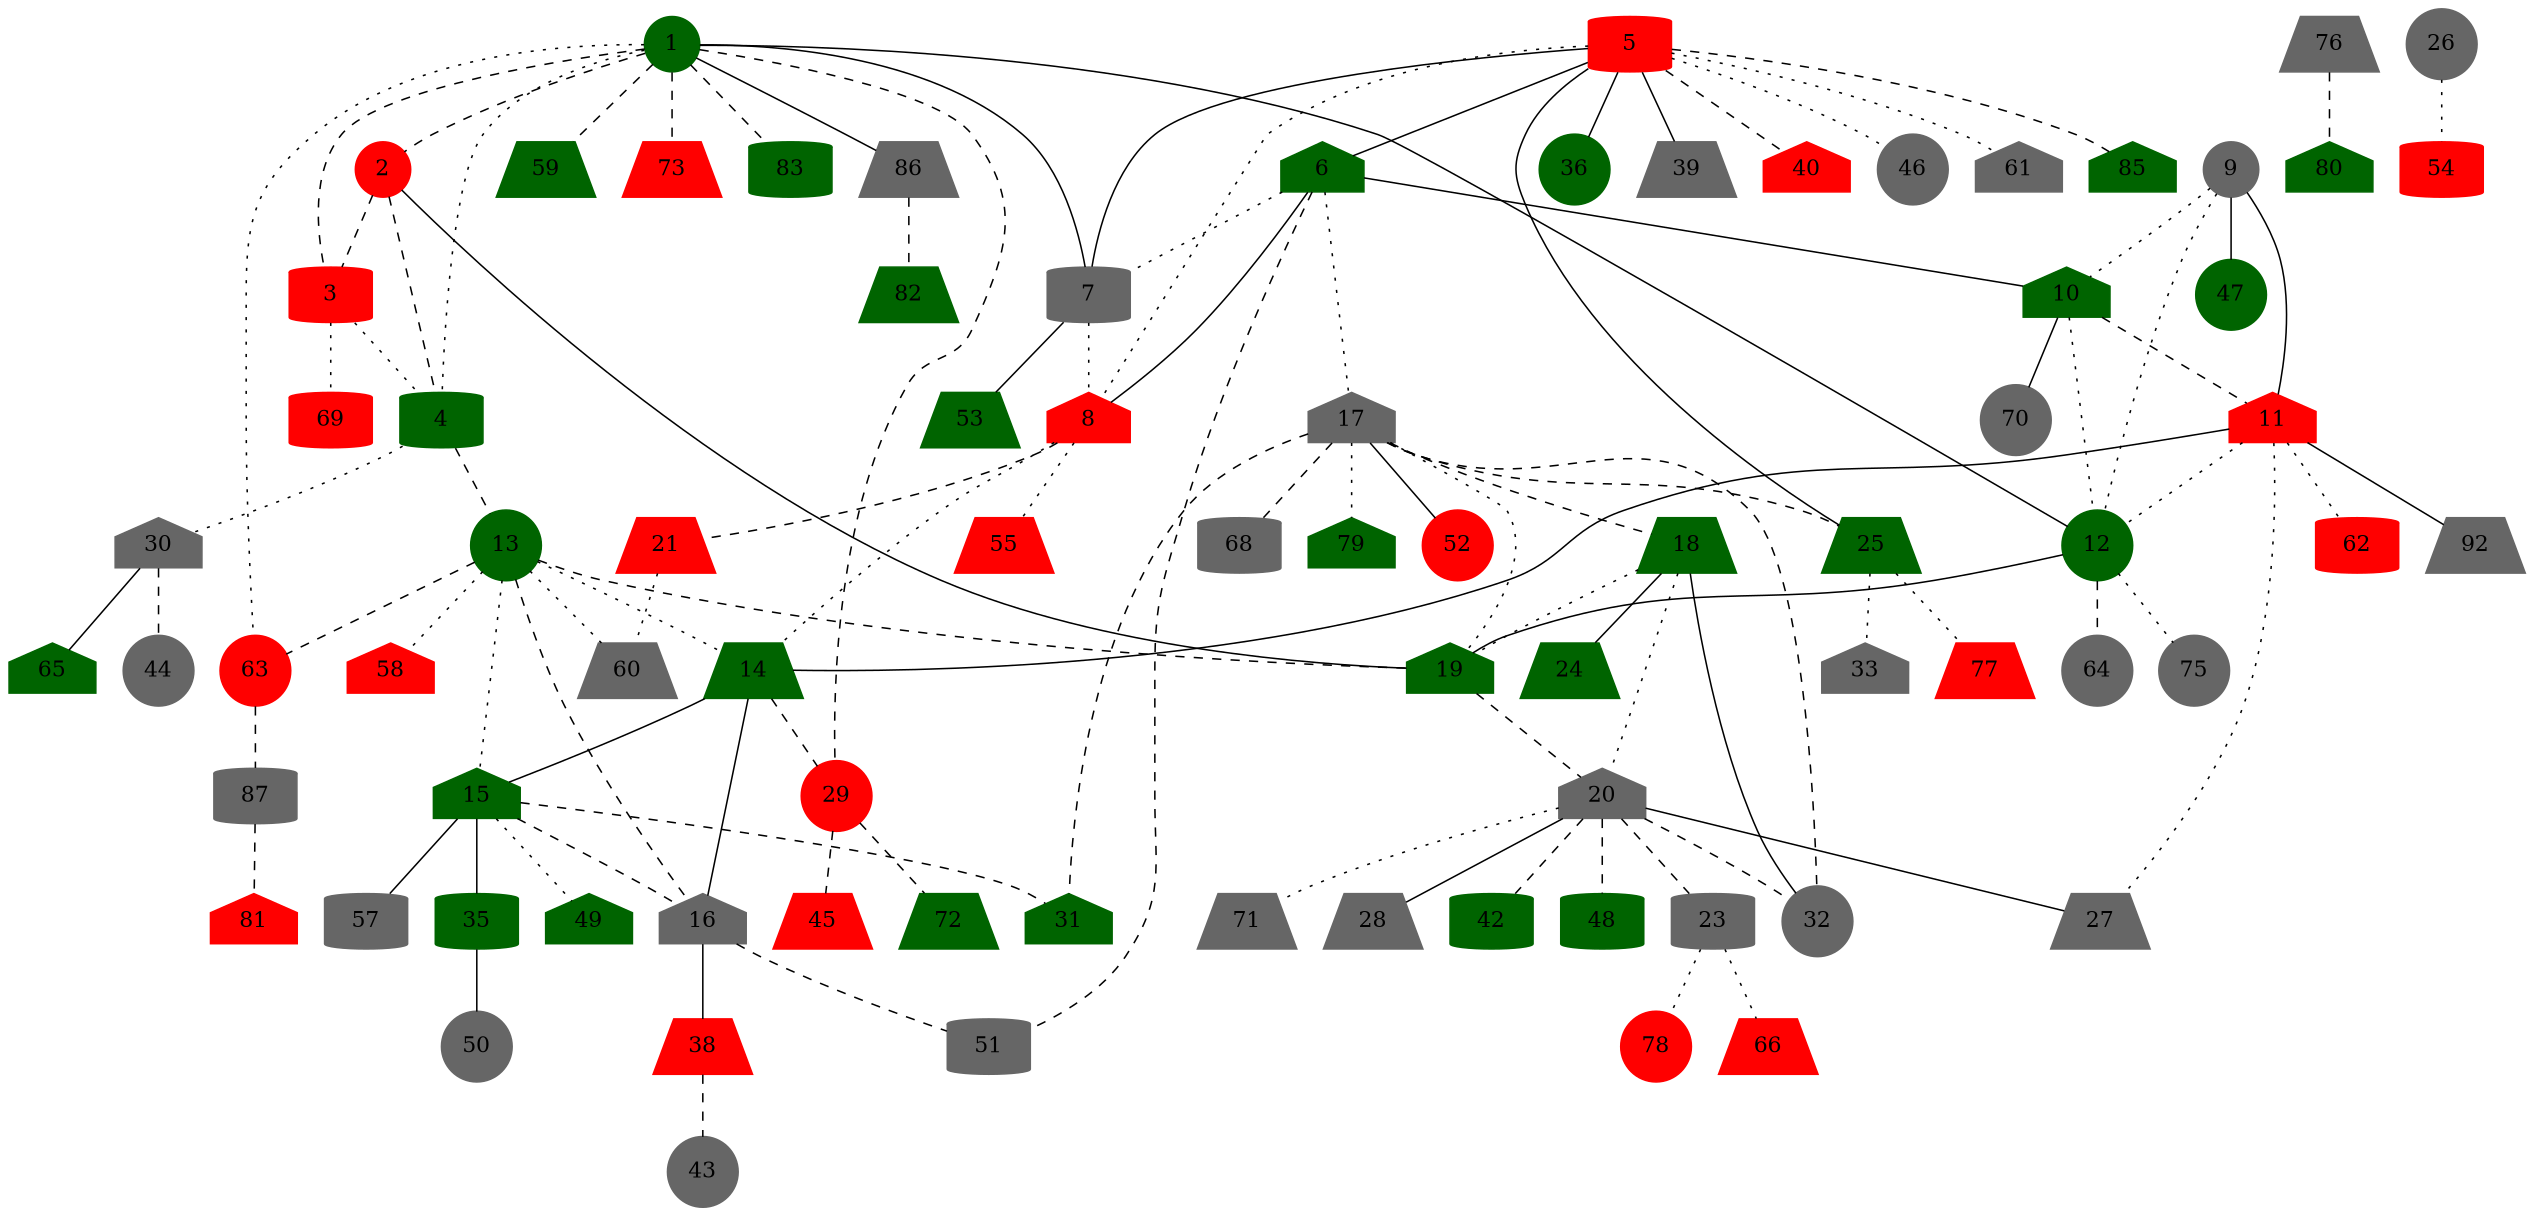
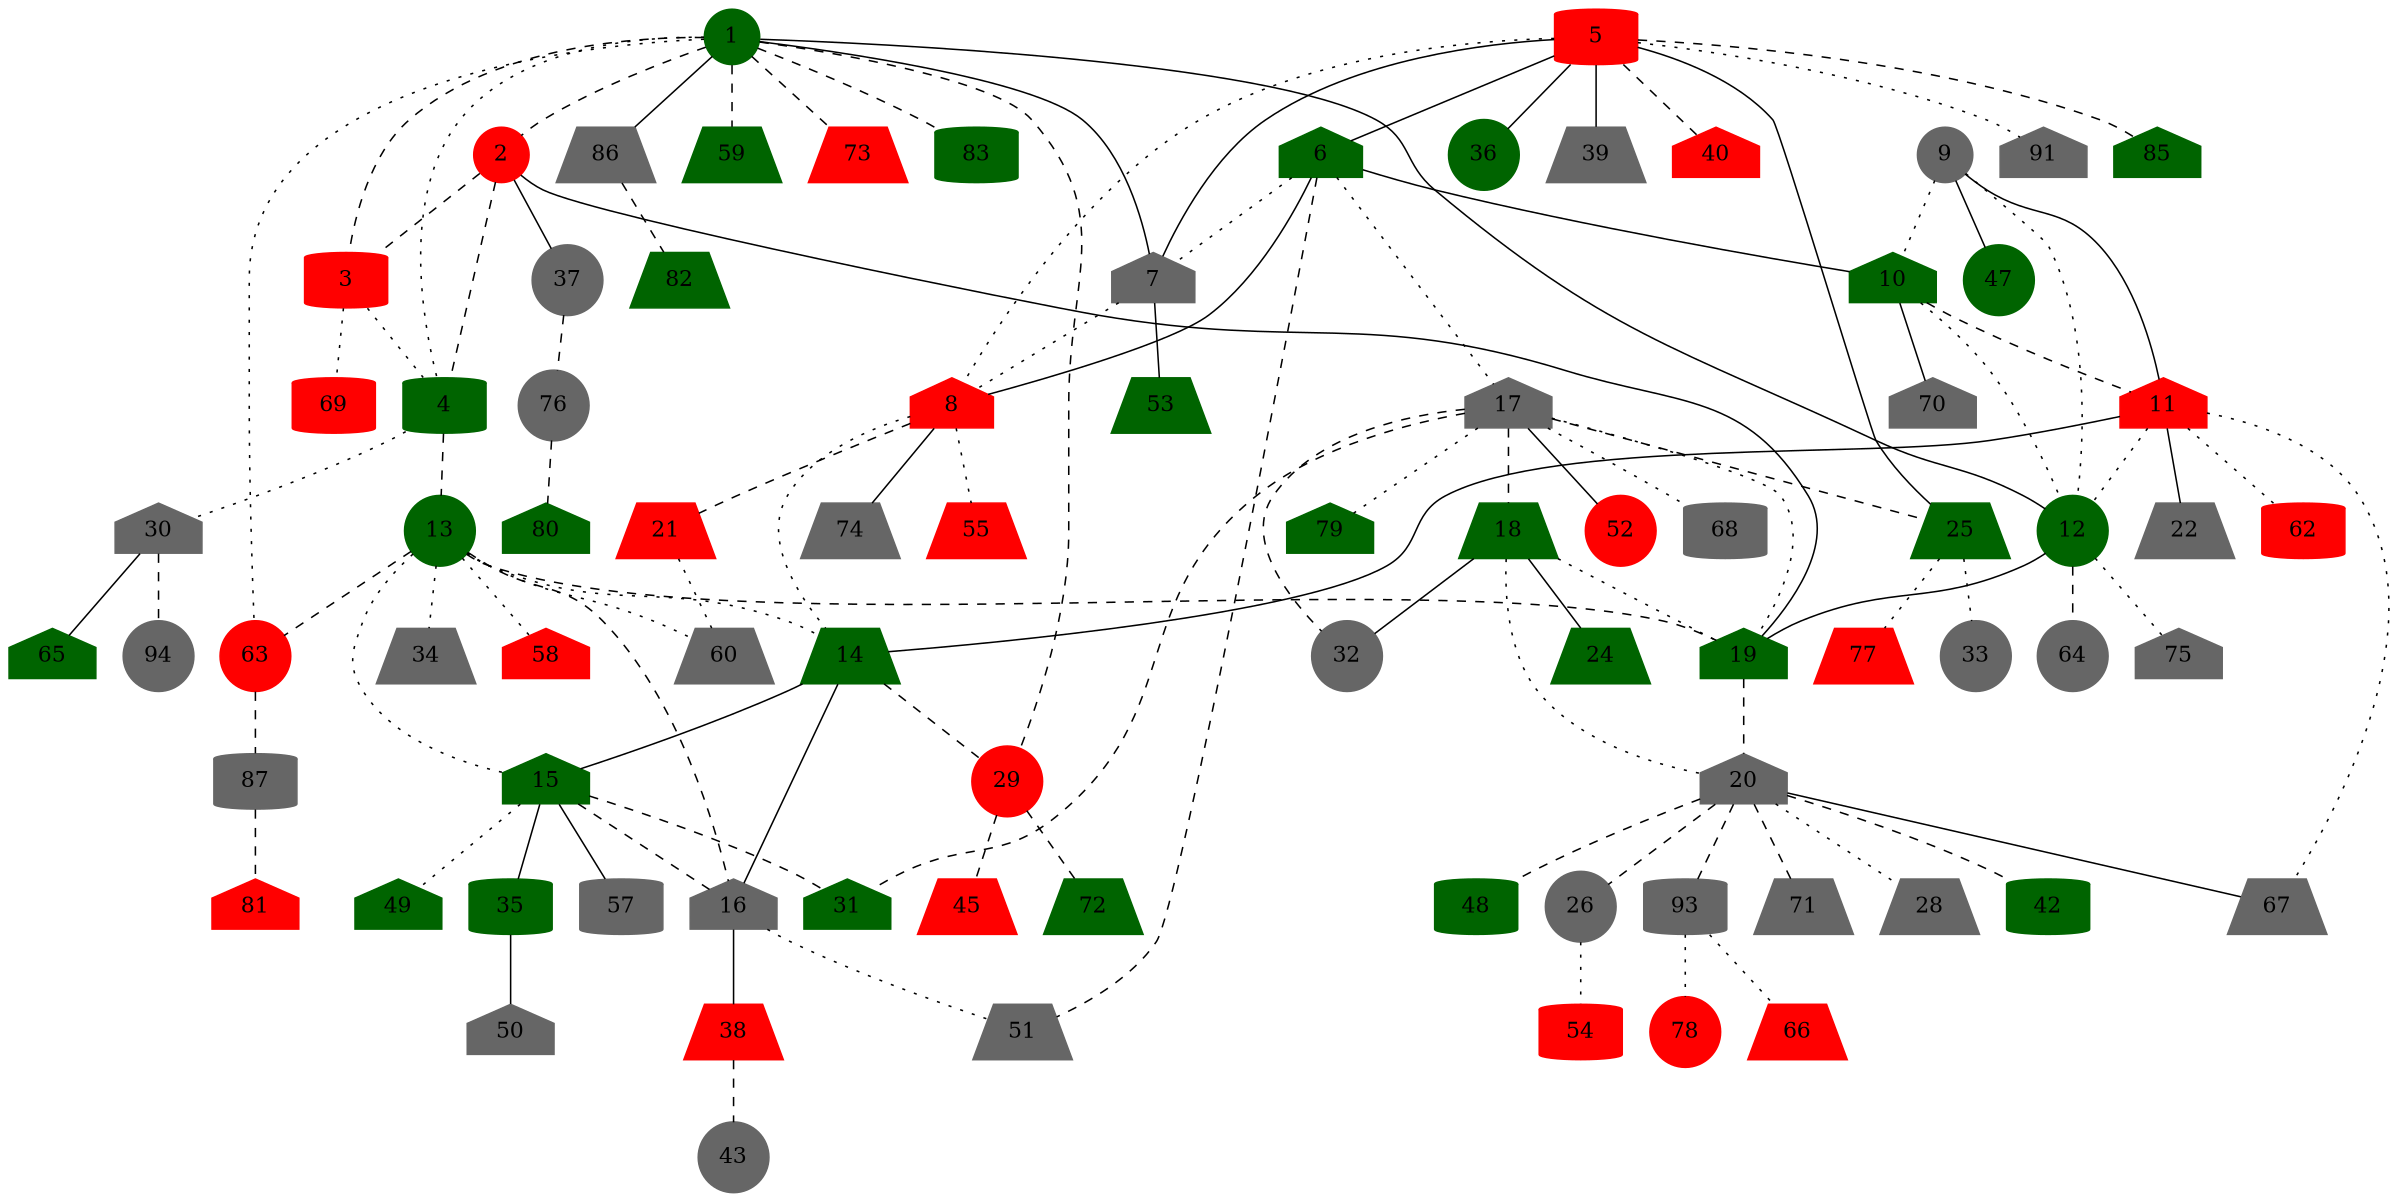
(2329, 44) -> (554, 406)
(1913, 169) -> none
(2019, 169) -> (2043, 155)
none -> (568, 280)
(1089, 295) -> (1153, 280)
(2016, 420) -> (1933, 406)
(1298, 480) -> (1624, 470)
none -> (850, 531)
(2476, 545) -> (2185, 531)
none -> (426, 656)
(159, 671) -> (159, 656)
(1865, 671) -> (1976, 656)
(2194, 671) -> (2179, 656)
(1417, 848) -> (1773, 842)
(1718, 857) -> (1662, 844)
(1484, 860) -> (1837, 844)
(1713, 921) -> (1685, 907)
(2100, 921) -> (2277, 907)
(840, 991) -> (876, 978)
(477, 1047) -> (511, 1032)
(989, 1047) -> (1023, 1032)
